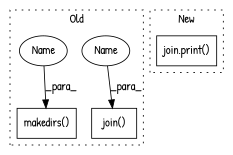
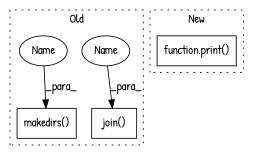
(187, 51) -> (197, 51)
